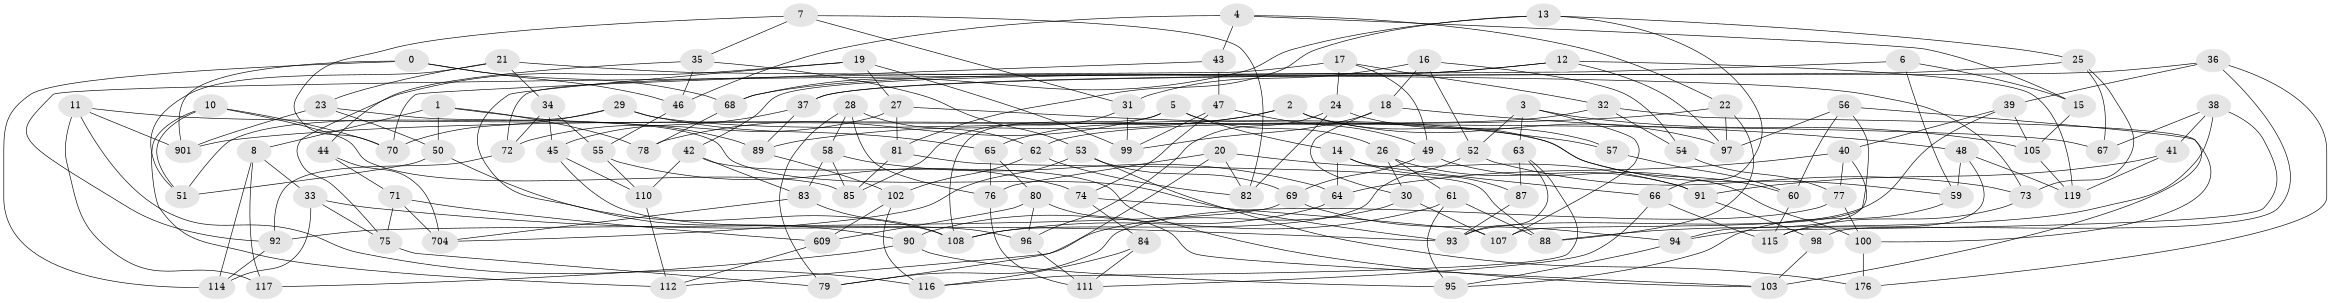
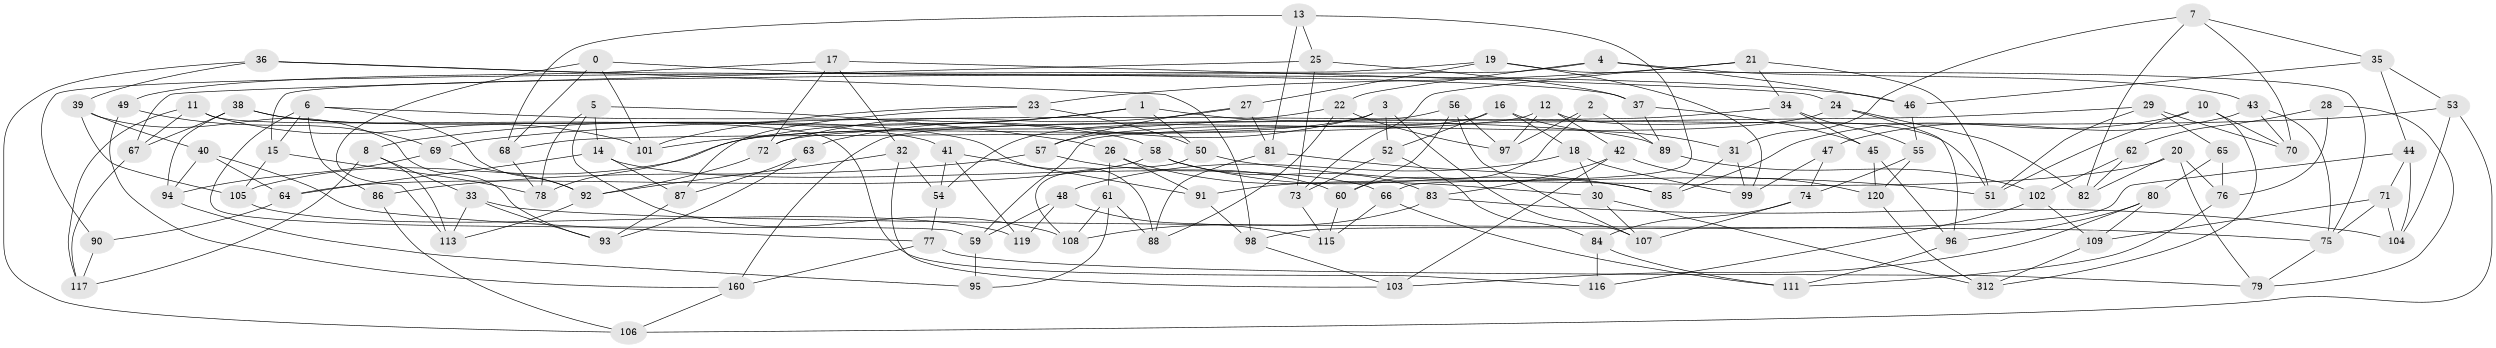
(1830, 70) -> (1782, 122)
(1318, 123) -> (709, 179)
(1138, 124) -> none
(1326, 125) -> none
(839, 129) -> (755, 119)
none -> (2319, 147)
(183, 151) -> (645, 151)
none -> (944, 171)
none -> (449, 177)
(910, 182) -> (886, 115)
none -> (378, 197)
(644, 197) -> (1876, 197)
none -> (83, 212)
none -> (1978, 223)
(1262, 225) -> (1487, 210)
(440, 242) -> (2397, 242)
(822, 242) -> (2095, 242)
(1863, 242) -> (736, 288)
(1313, 272) -> none
(1177, 278) -> none
(217, 288) -> (448, 242)
(668, 288) -> (1986, 288)
(1863, 288) -> (629, 333)
